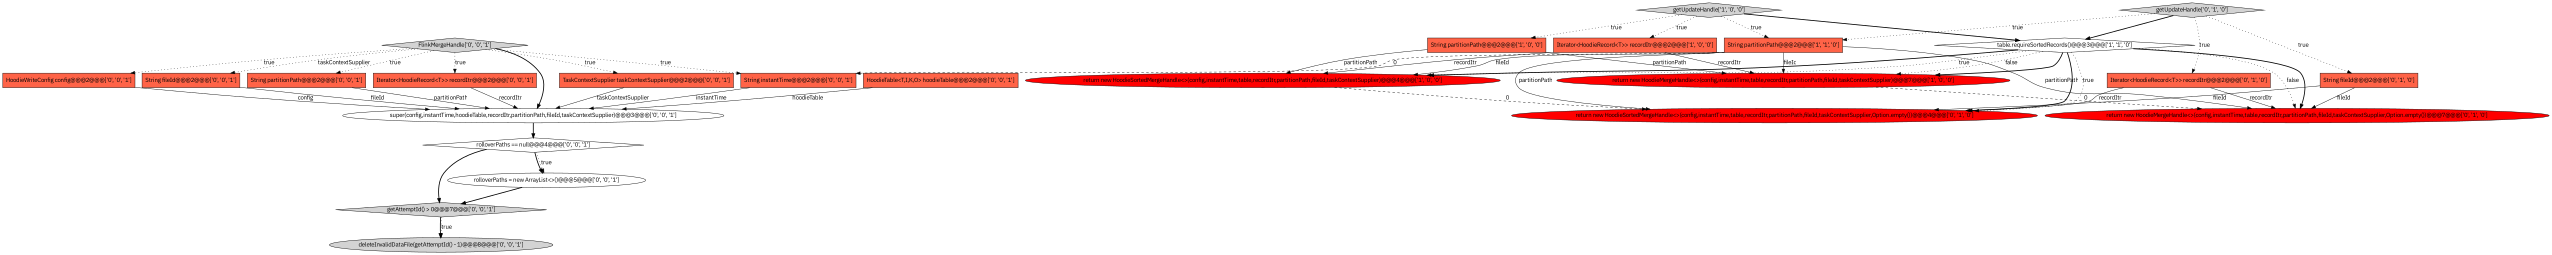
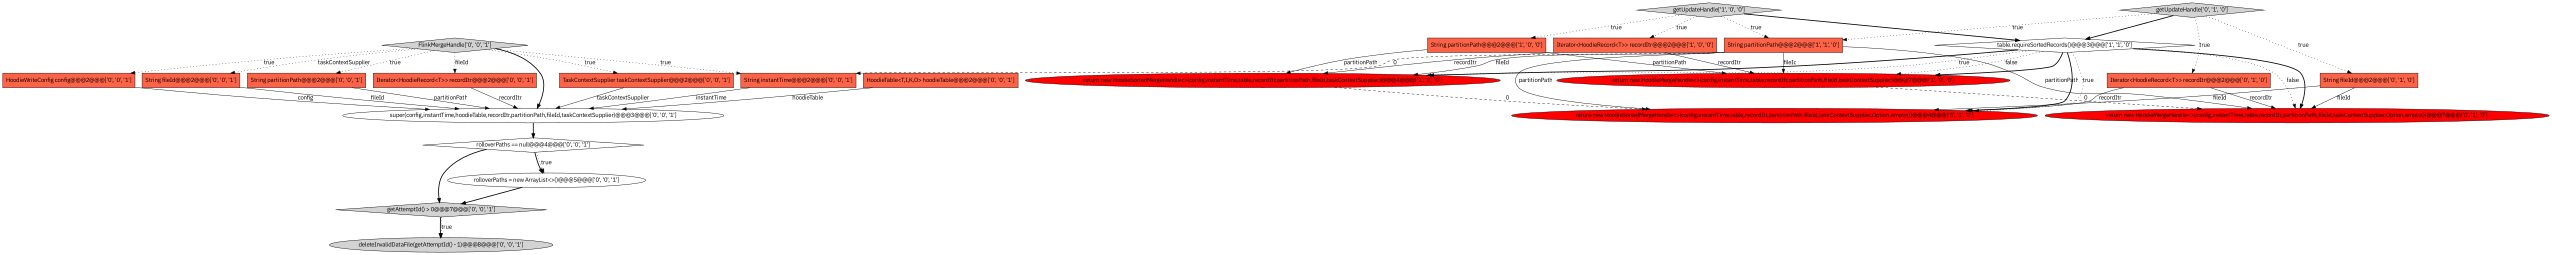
(460, 63) -> (462, 63)
